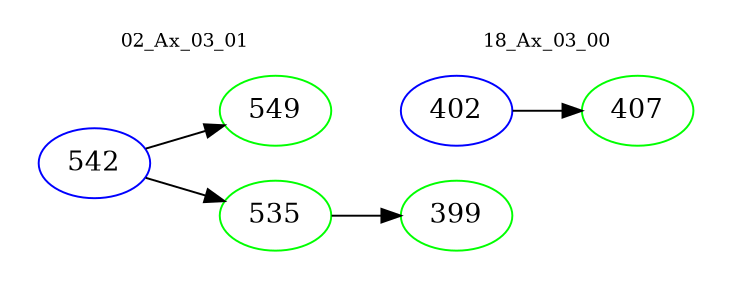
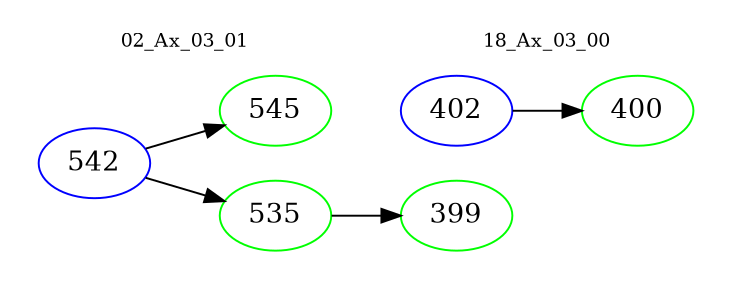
(276, 111) -> (276, 111)
(638, 111) -> (638, 111)
